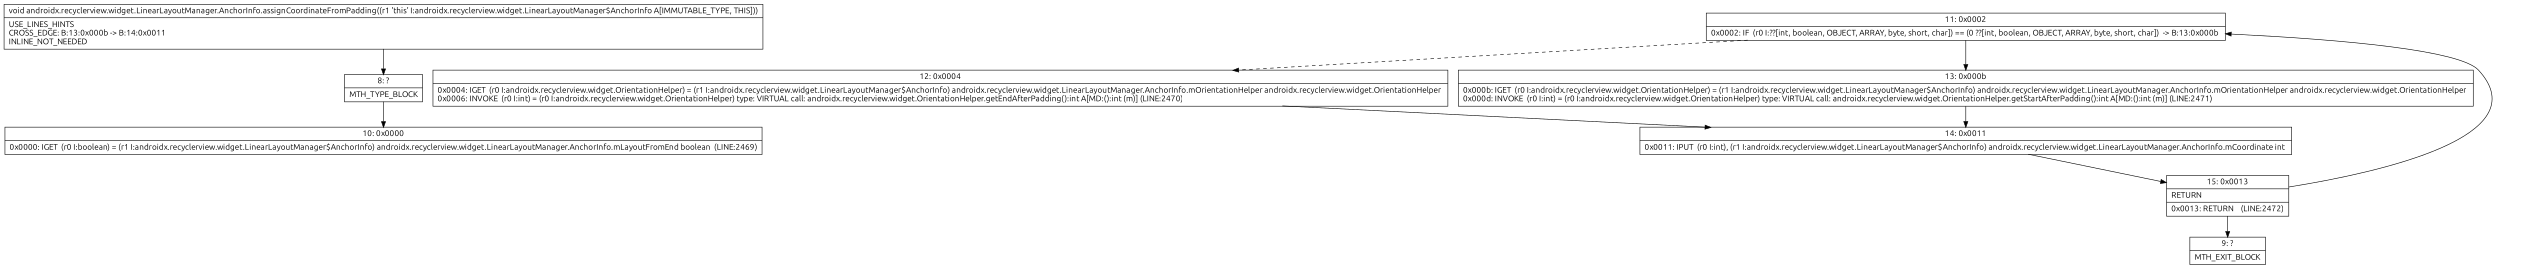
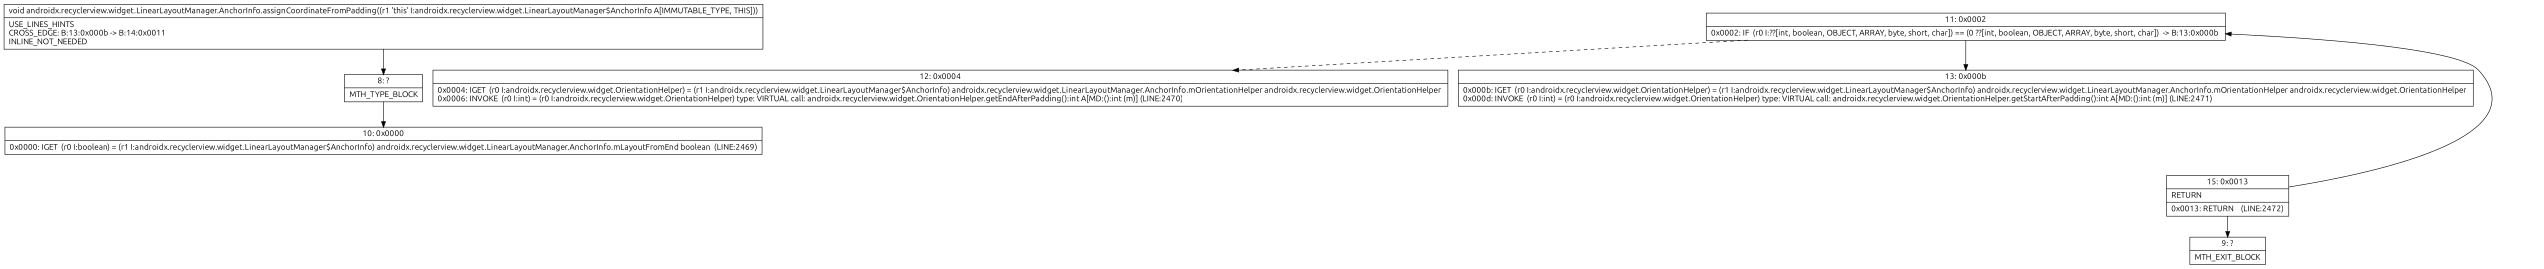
(1966, 141) -> none
